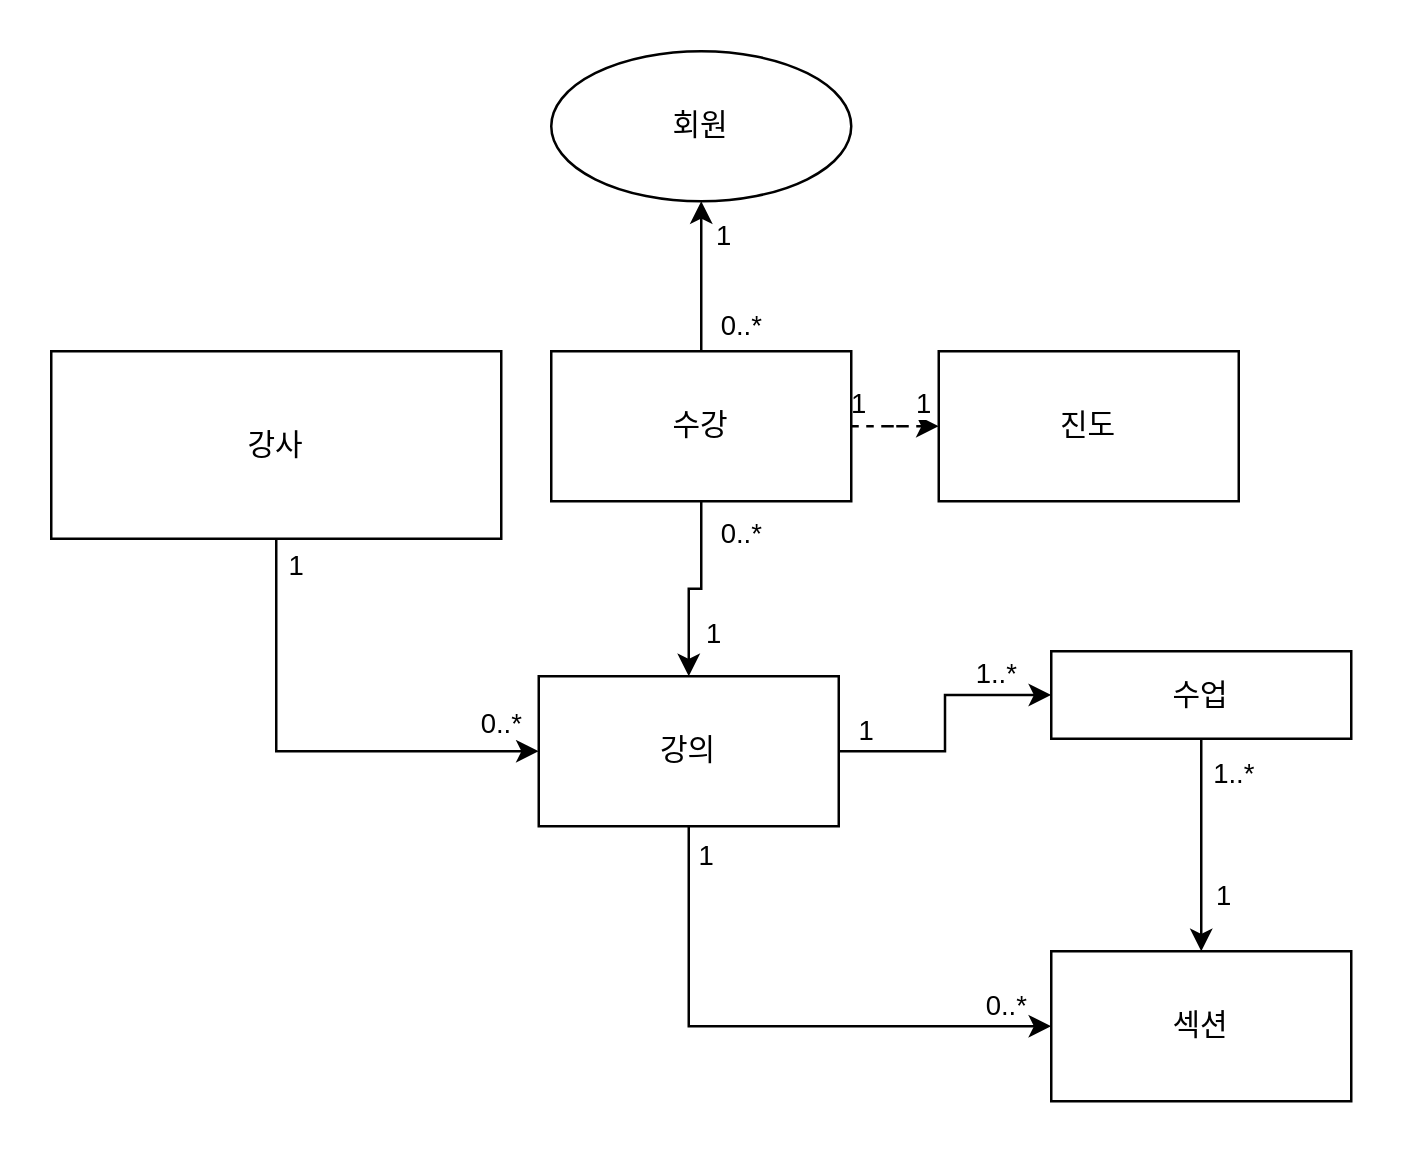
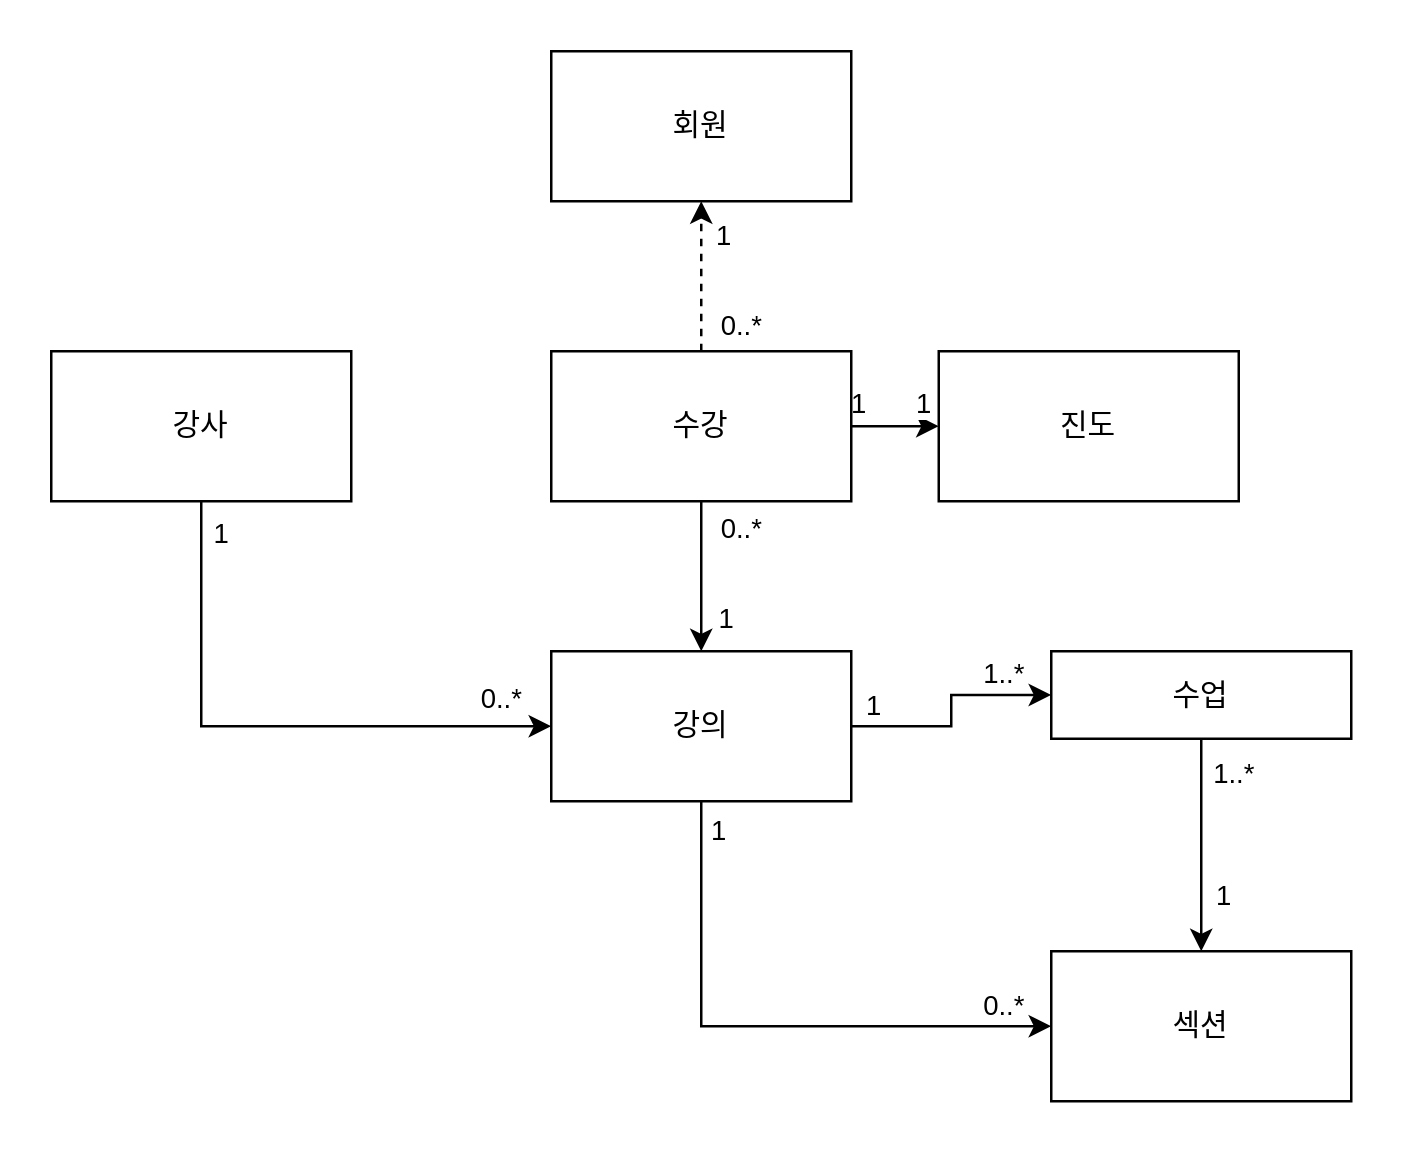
(701, 126) -> (701, 126)
(701, 281) -> (701, 281)
(867, 426) -> (867, 426)
(276, 445) -> (201, 426)
(689, 751) -> (701, 726)
